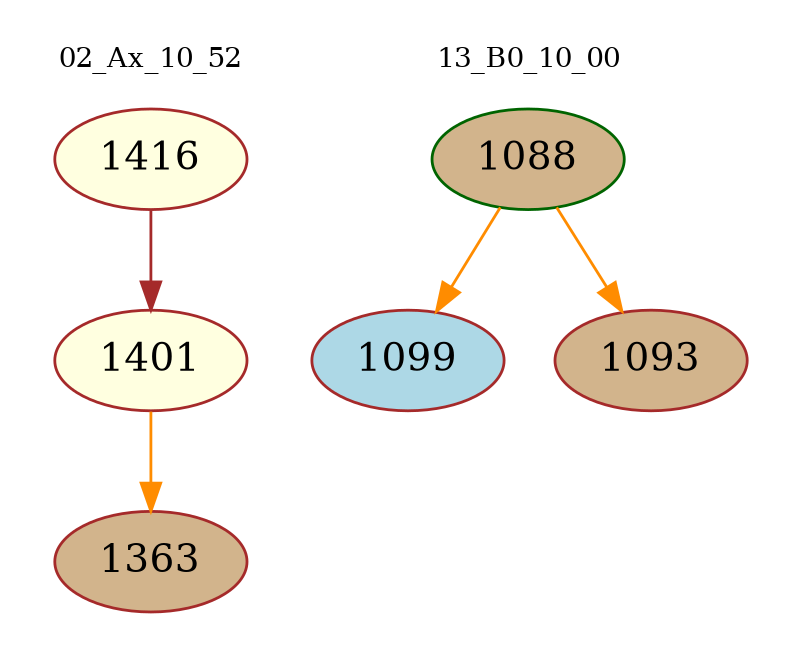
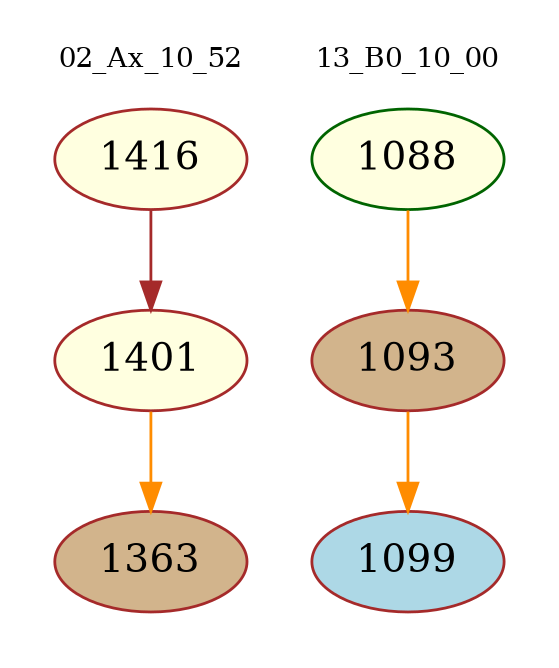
(528, 159) -> (408, 159)
(476, 247) -> (408, 447)
